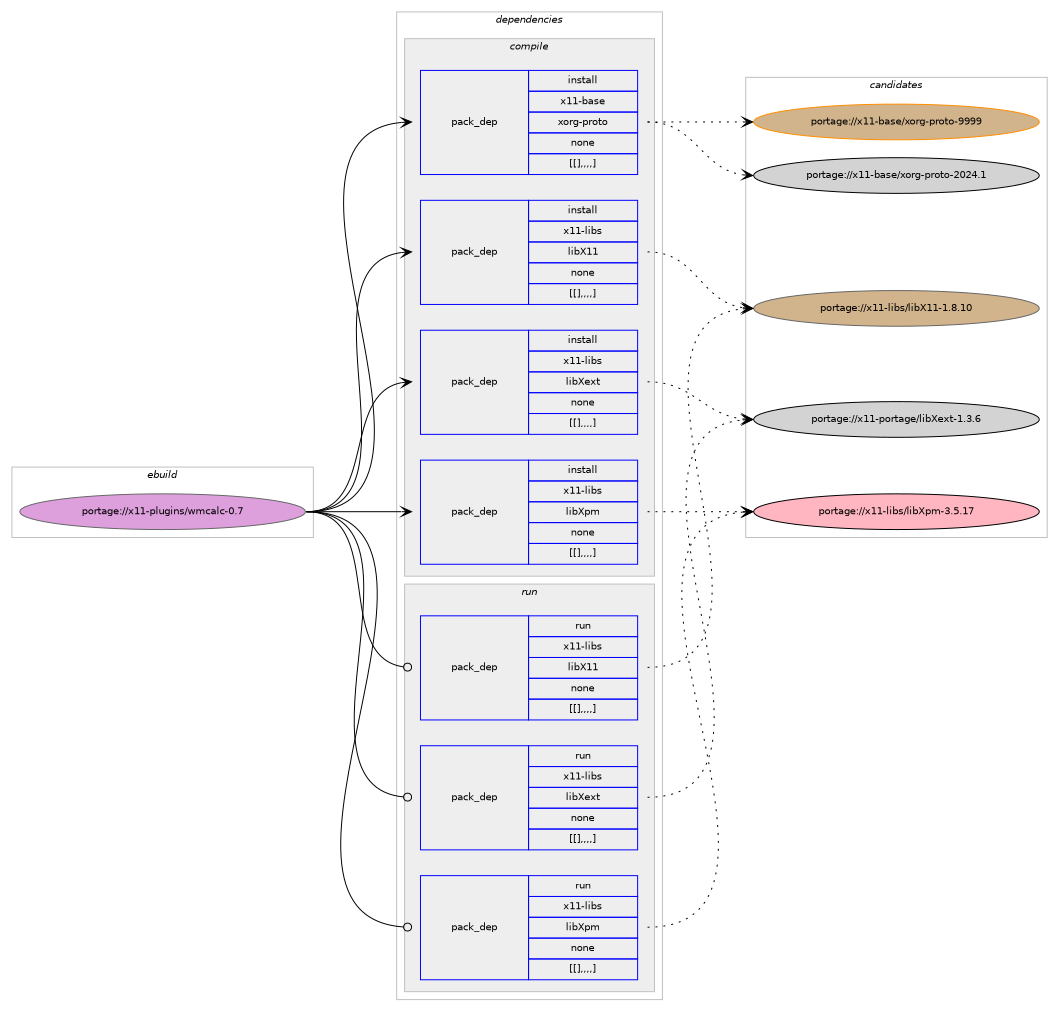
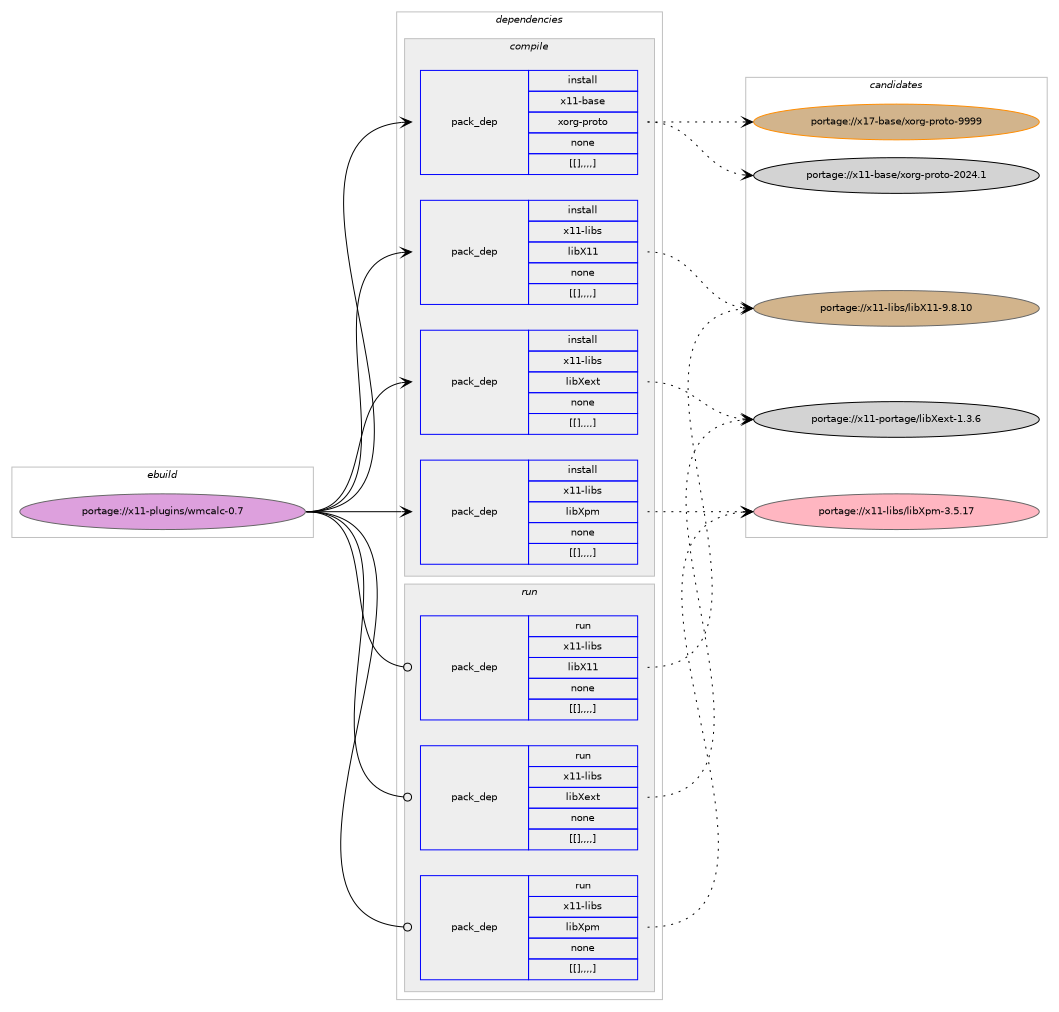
(896, 122) -> (896, 122)
(896, 308) -> (896, 308)
(896, 512) -> (896, 512)
